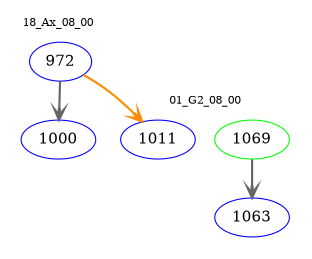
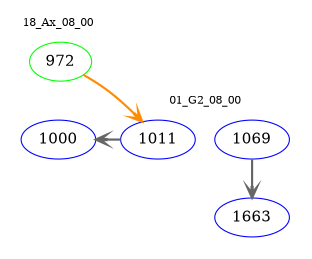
(61, 62) -> (61, 62)
(60, 95) -> (114, 140)
(252, 140) -> (252, 140)
(252, 217) -> (252, 217)
